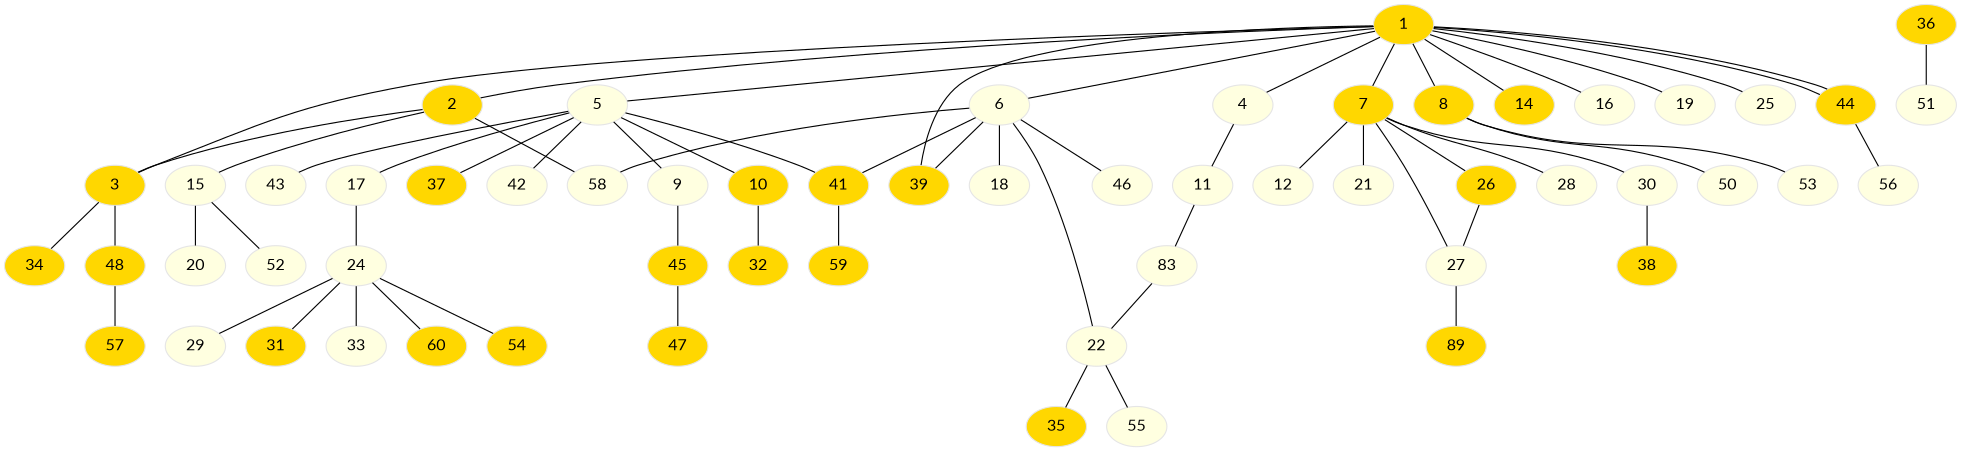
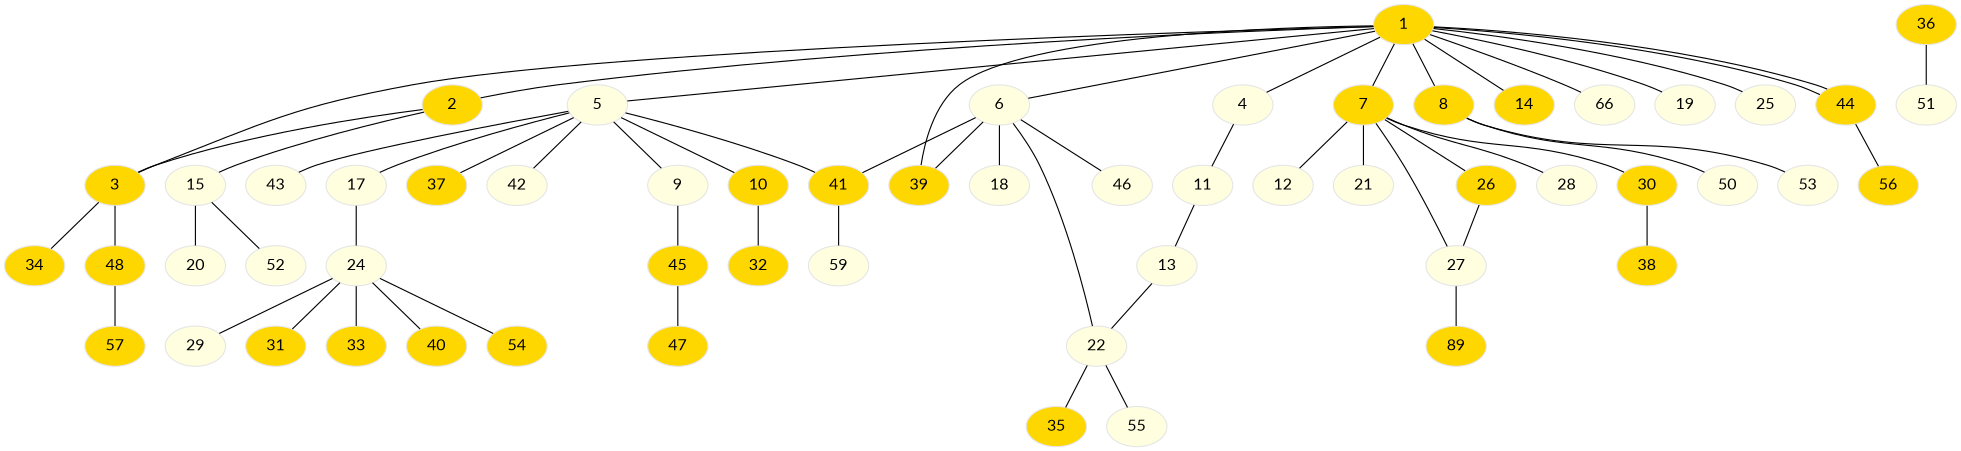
(1605, 105) -> (1605, 105)
(597, 185) -> none
(1647, 185) -> (1647, 185)
(1888, 185) -> (1888, 185)
(839, 266) -> (839, 266)
(1167, 266) -> (1167, 266)
(356, 346) -> (356, 346)
(437, 346) -> (437, 346)
